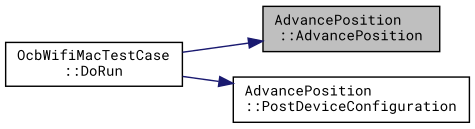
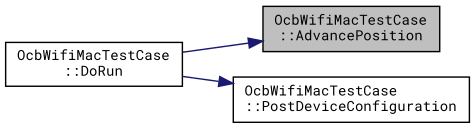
(351, 29) -> (351, 29)
(351, 100) -> (351, 100)
